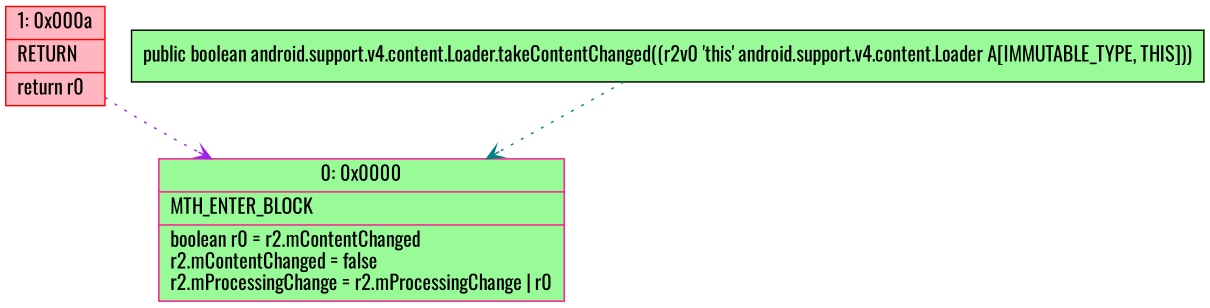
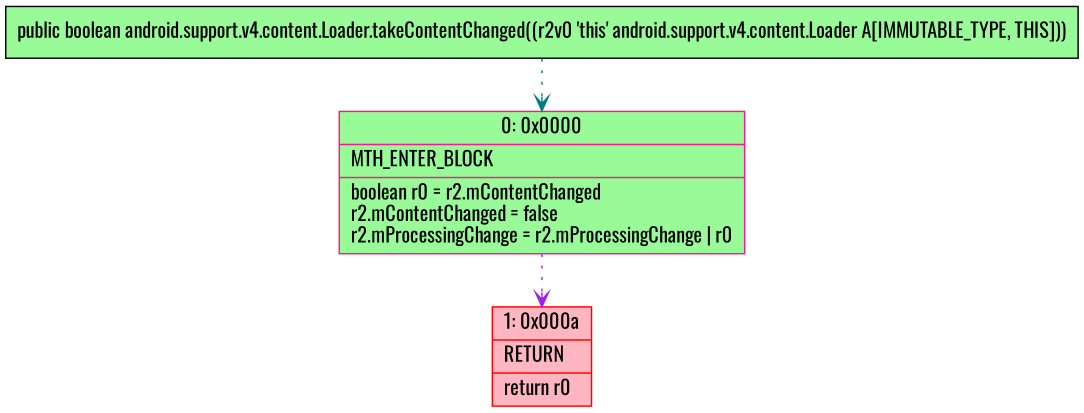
(151, 126) -> (542, 273)
